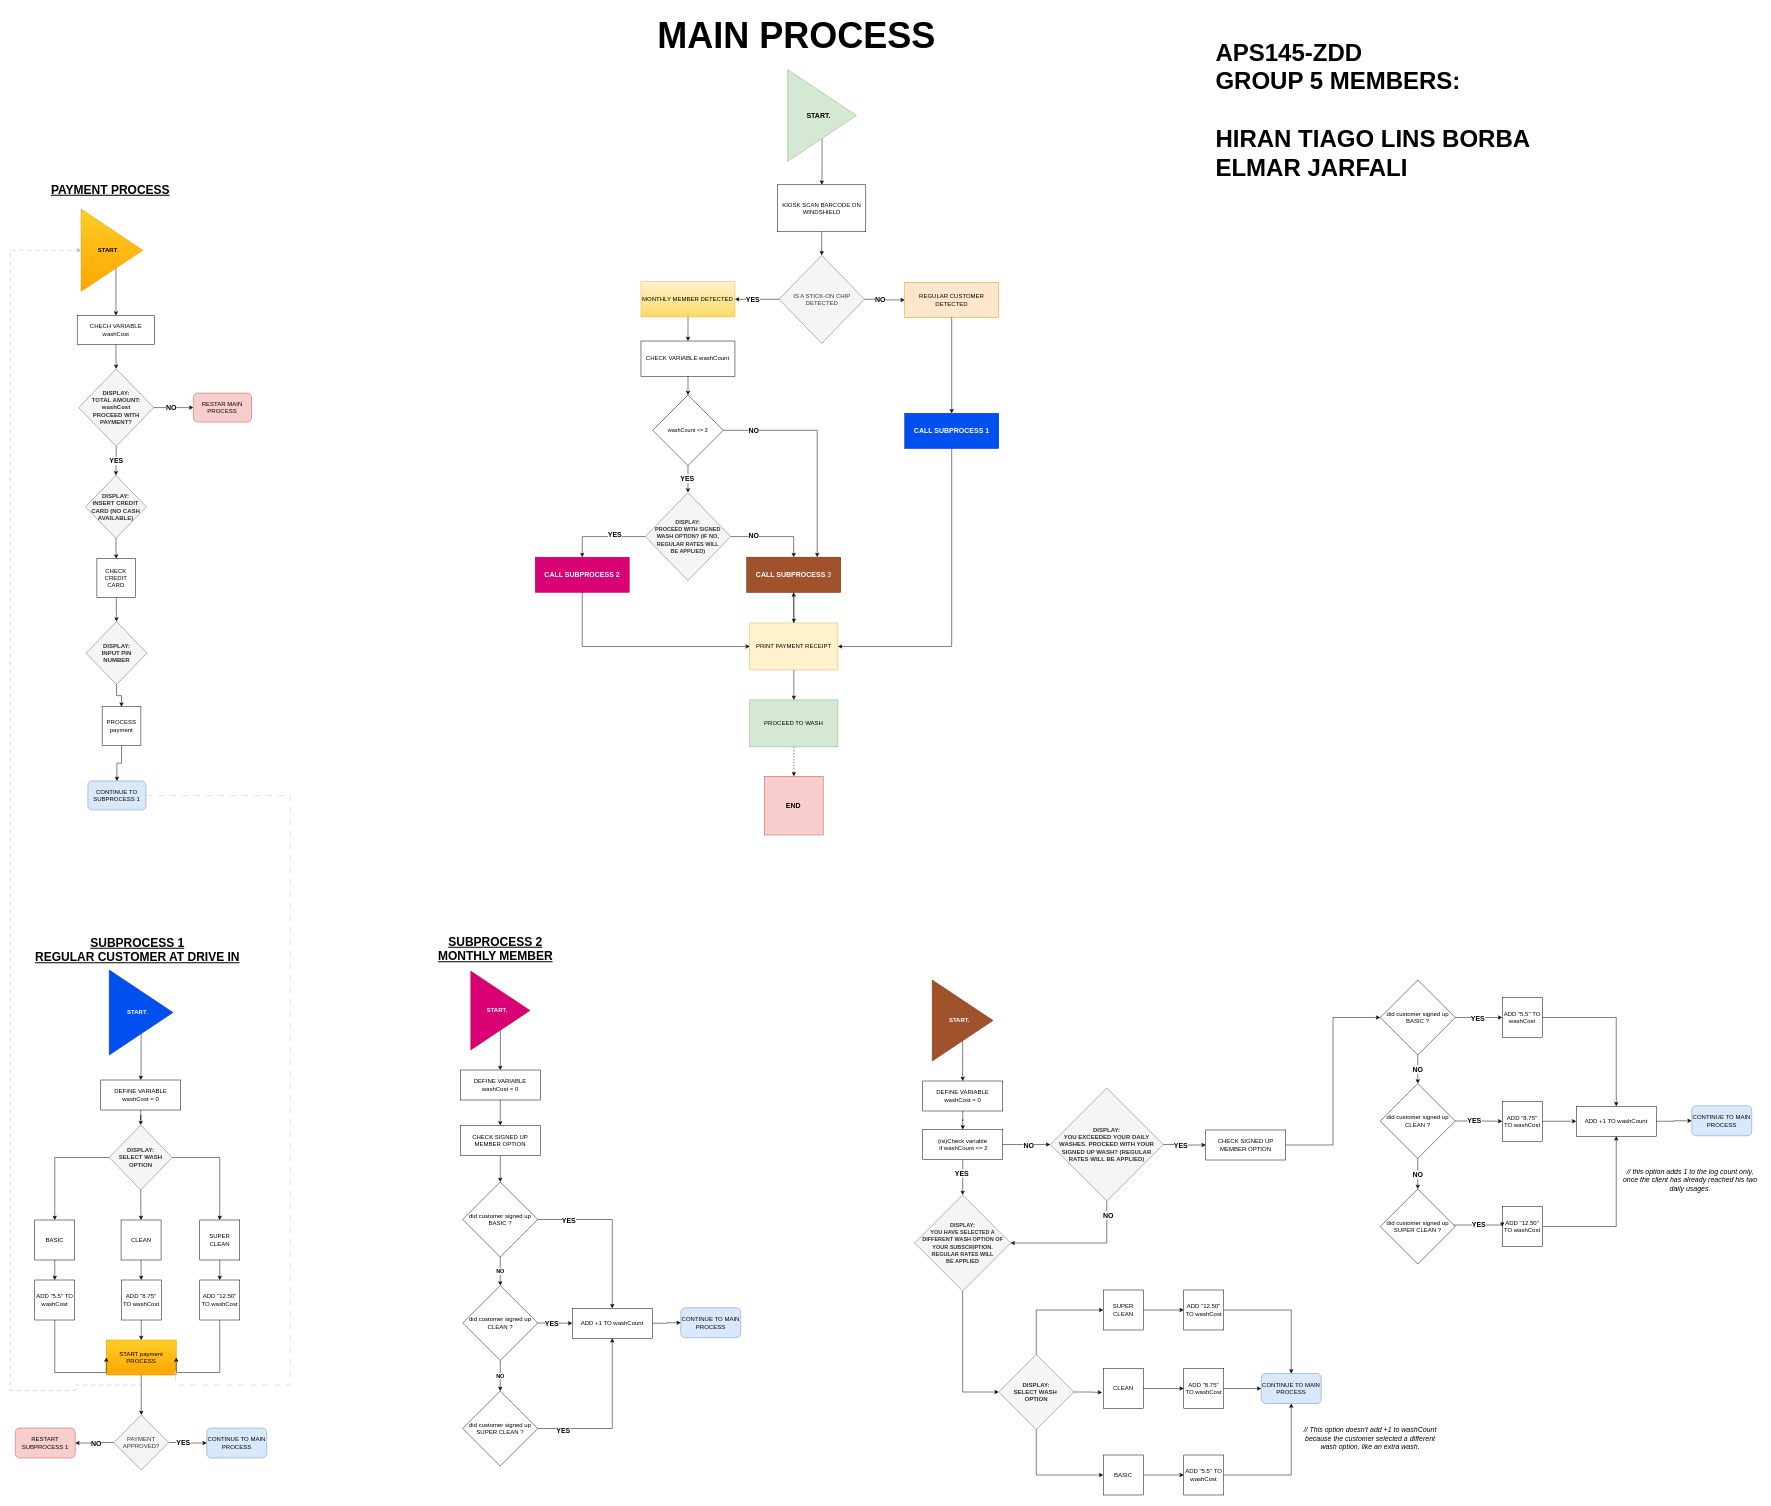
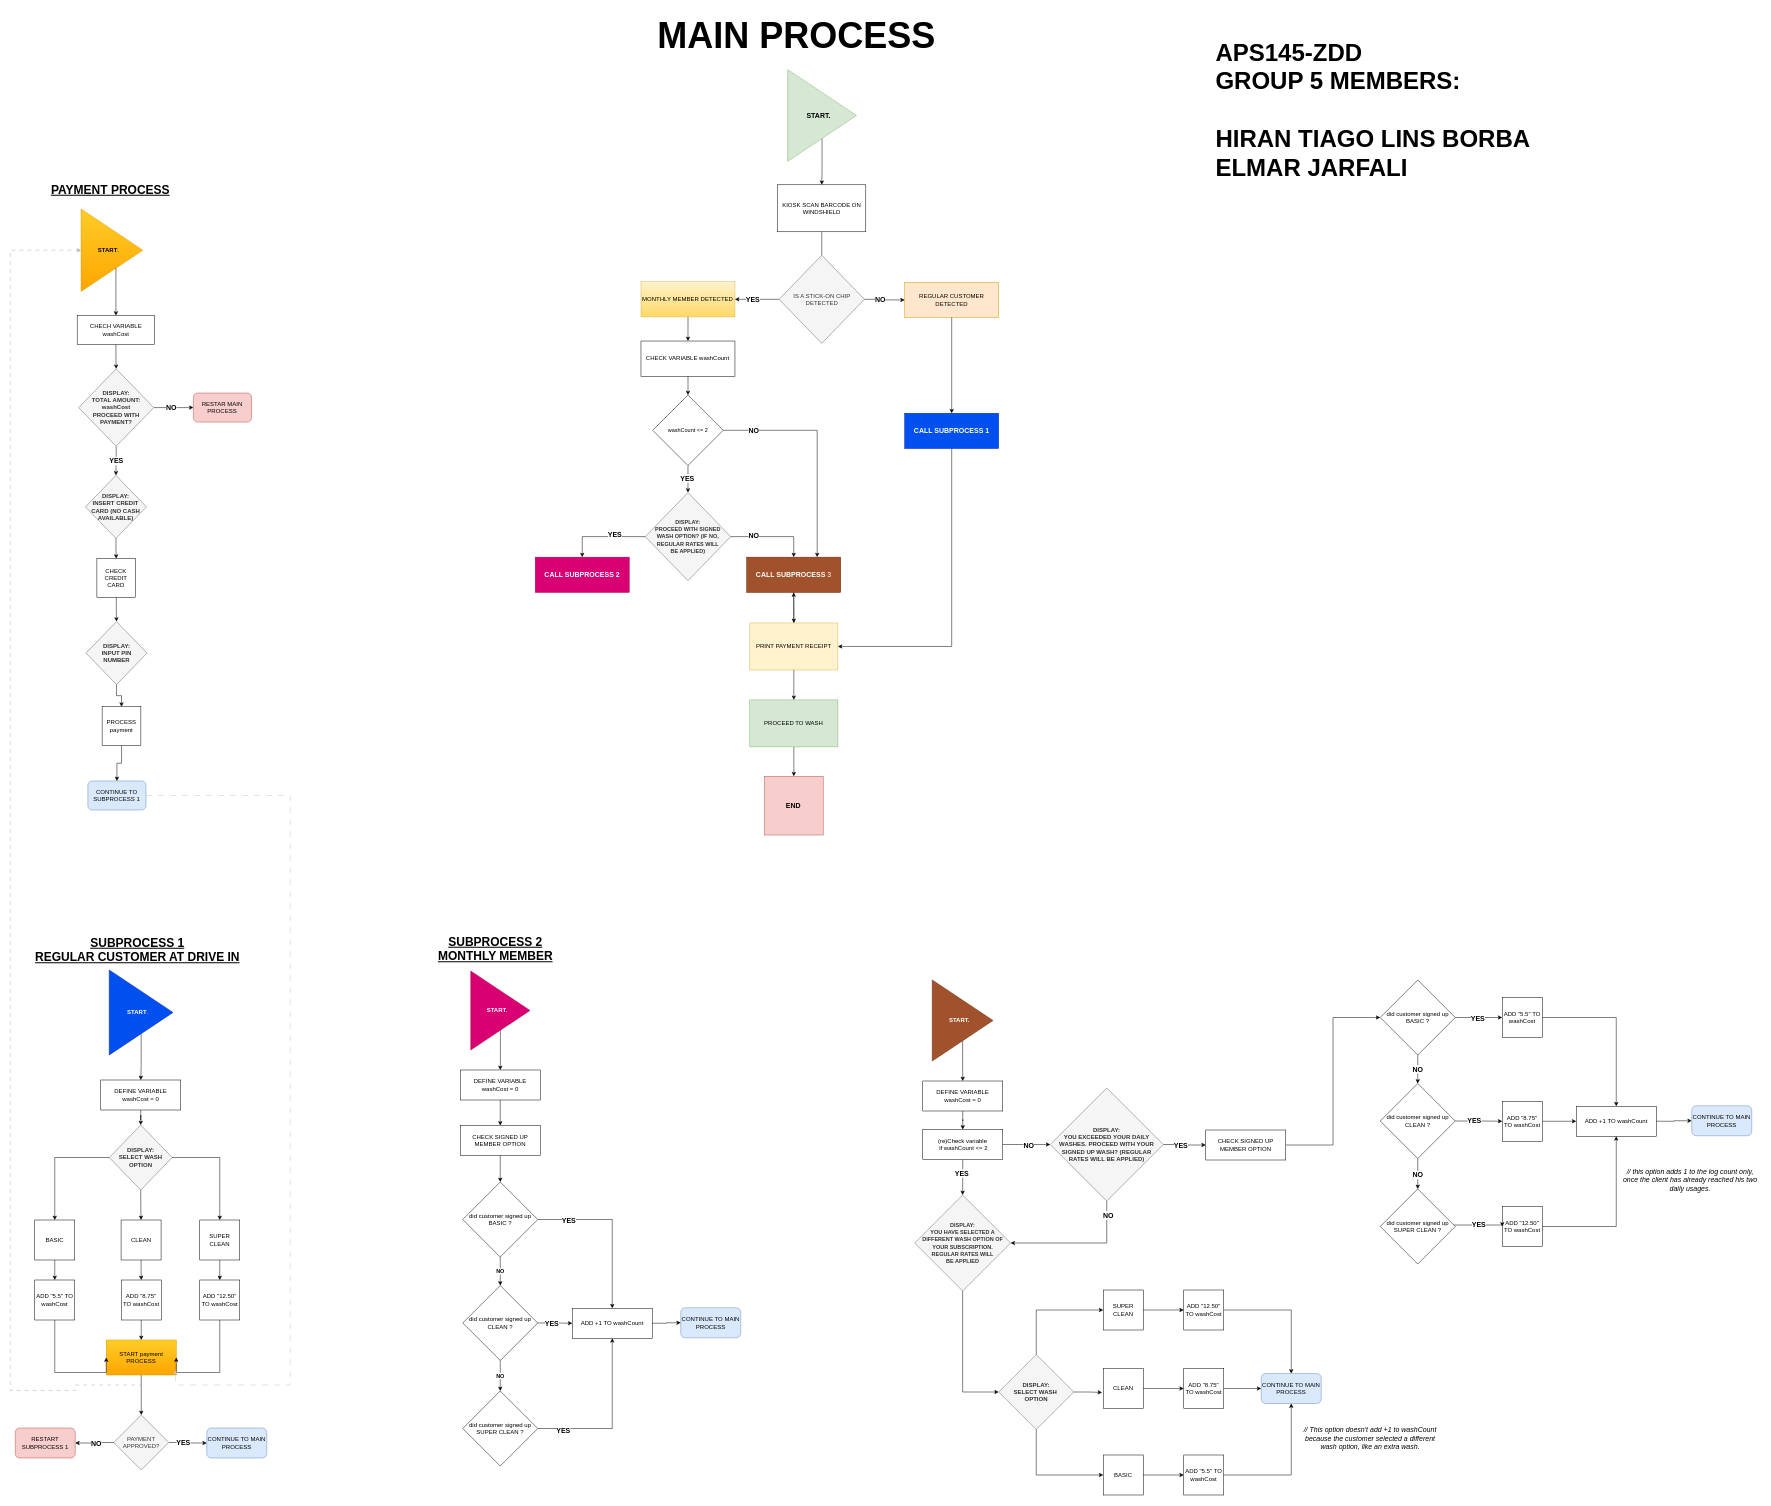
(822, 250) -> (822, 252)
(745, 646) -> none
(794, 759) -> (794, 759)
